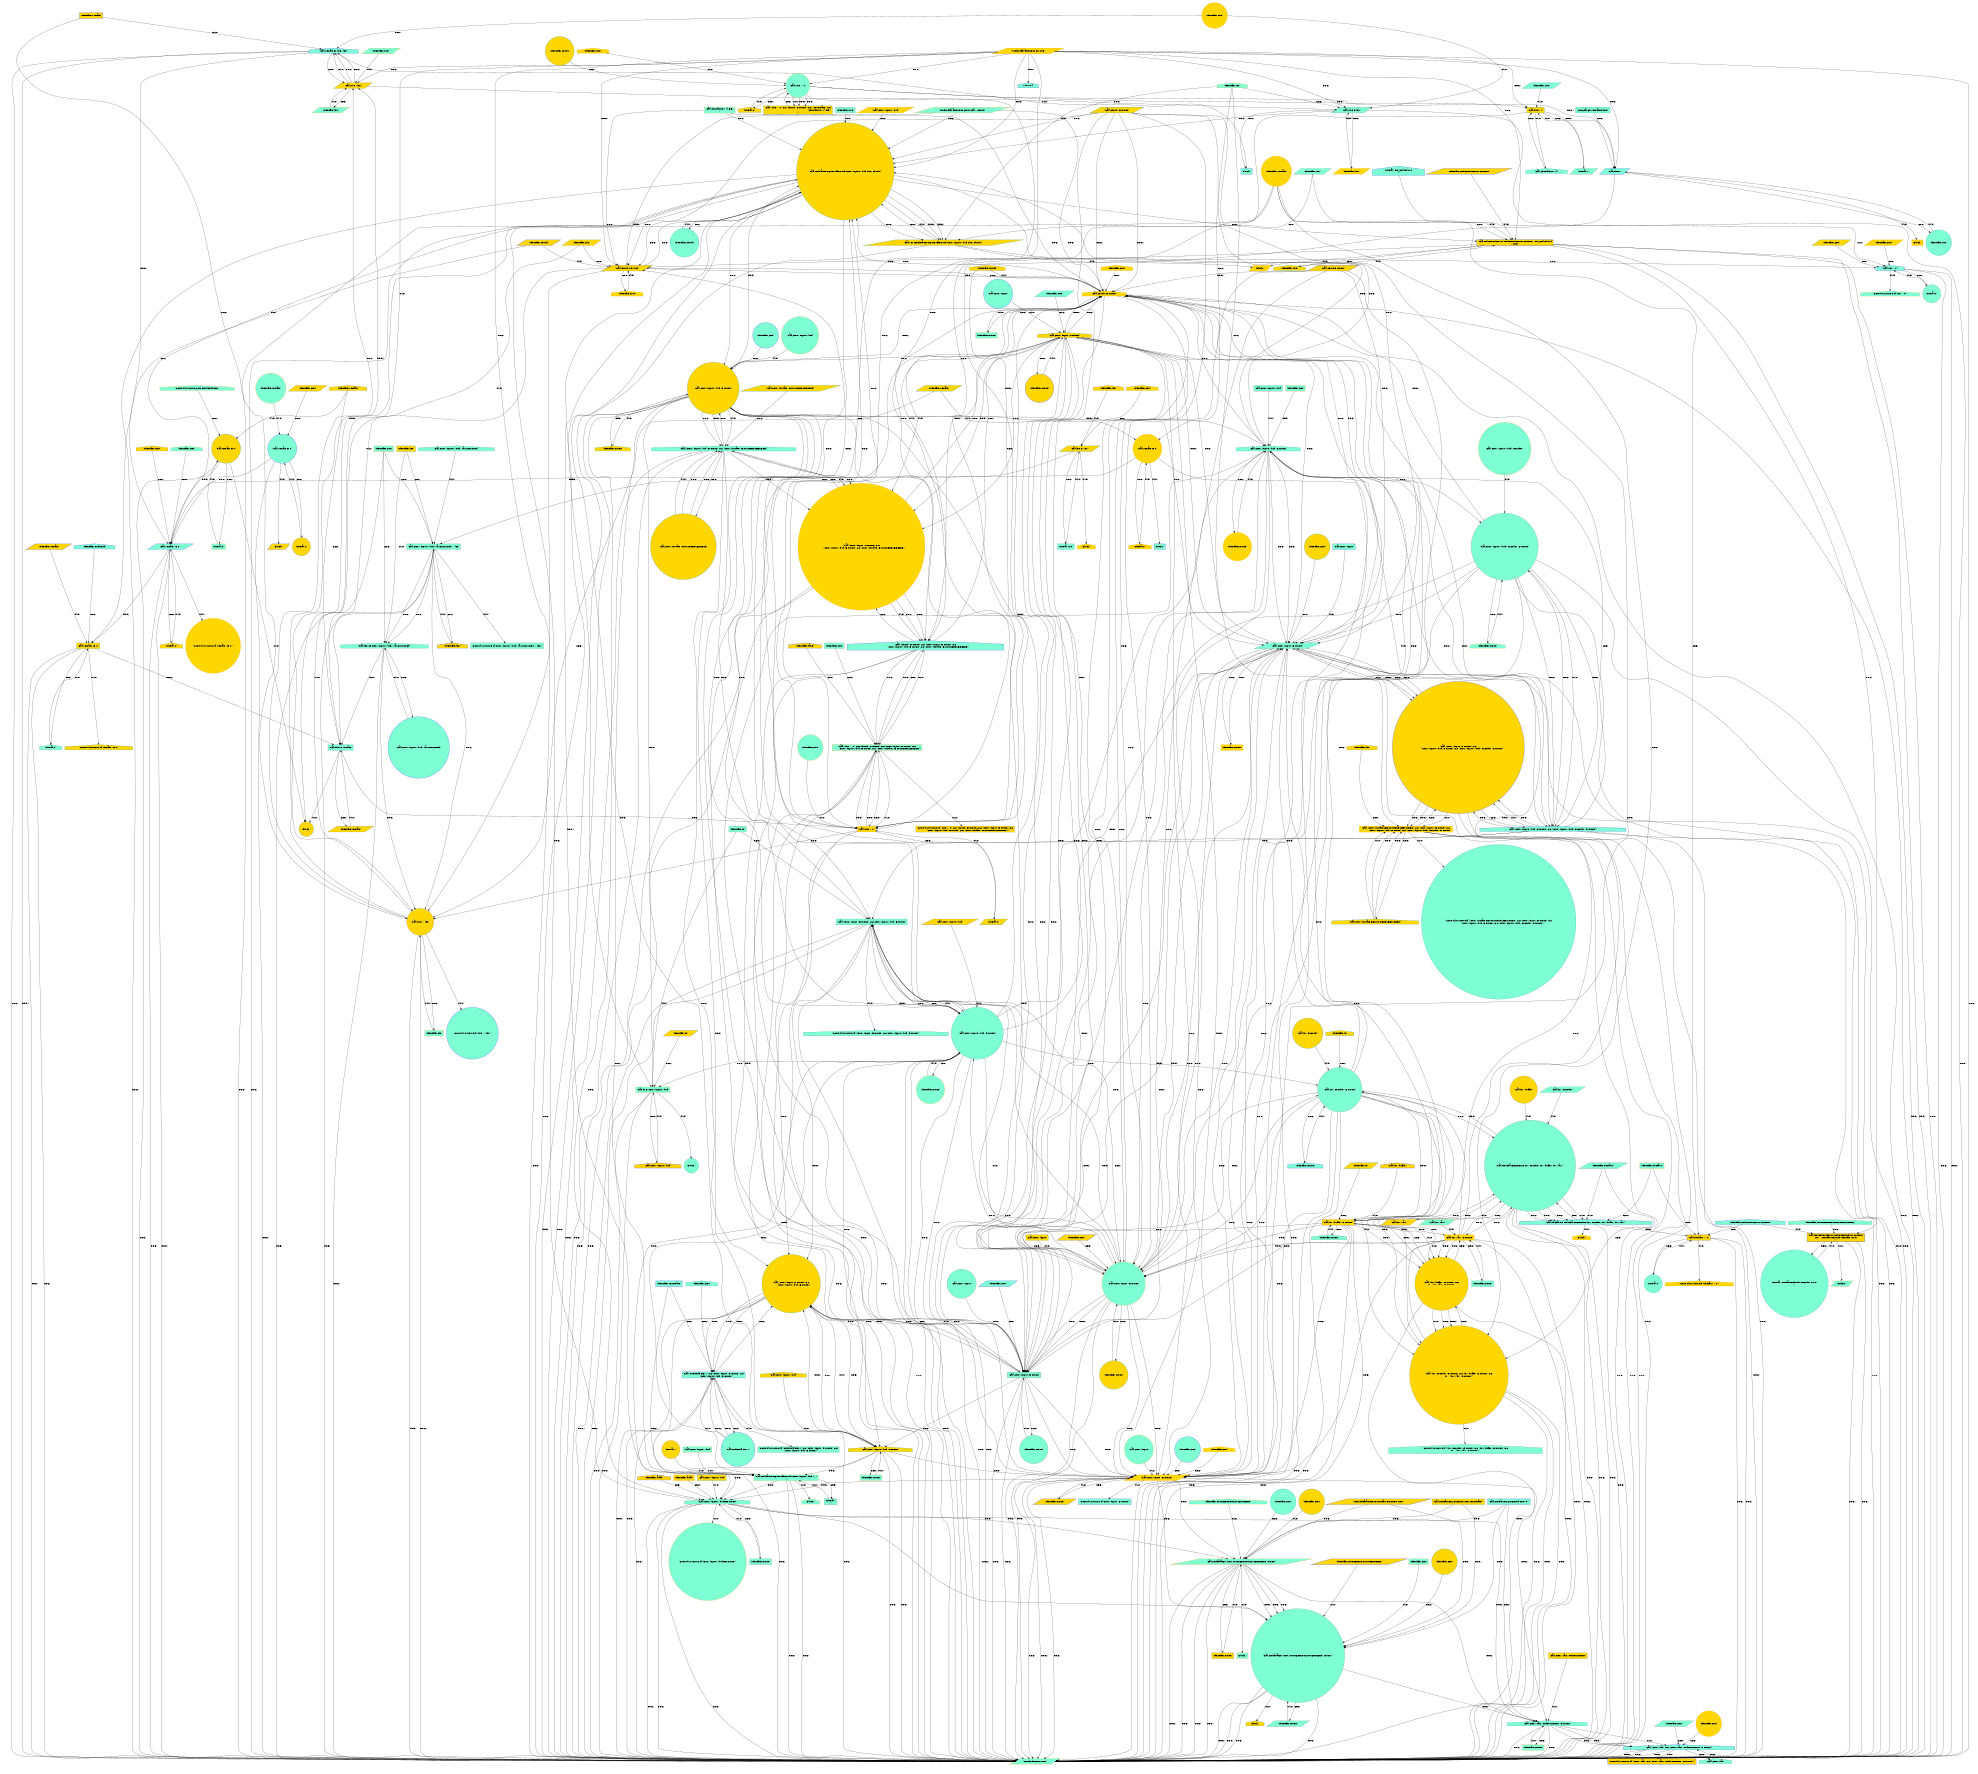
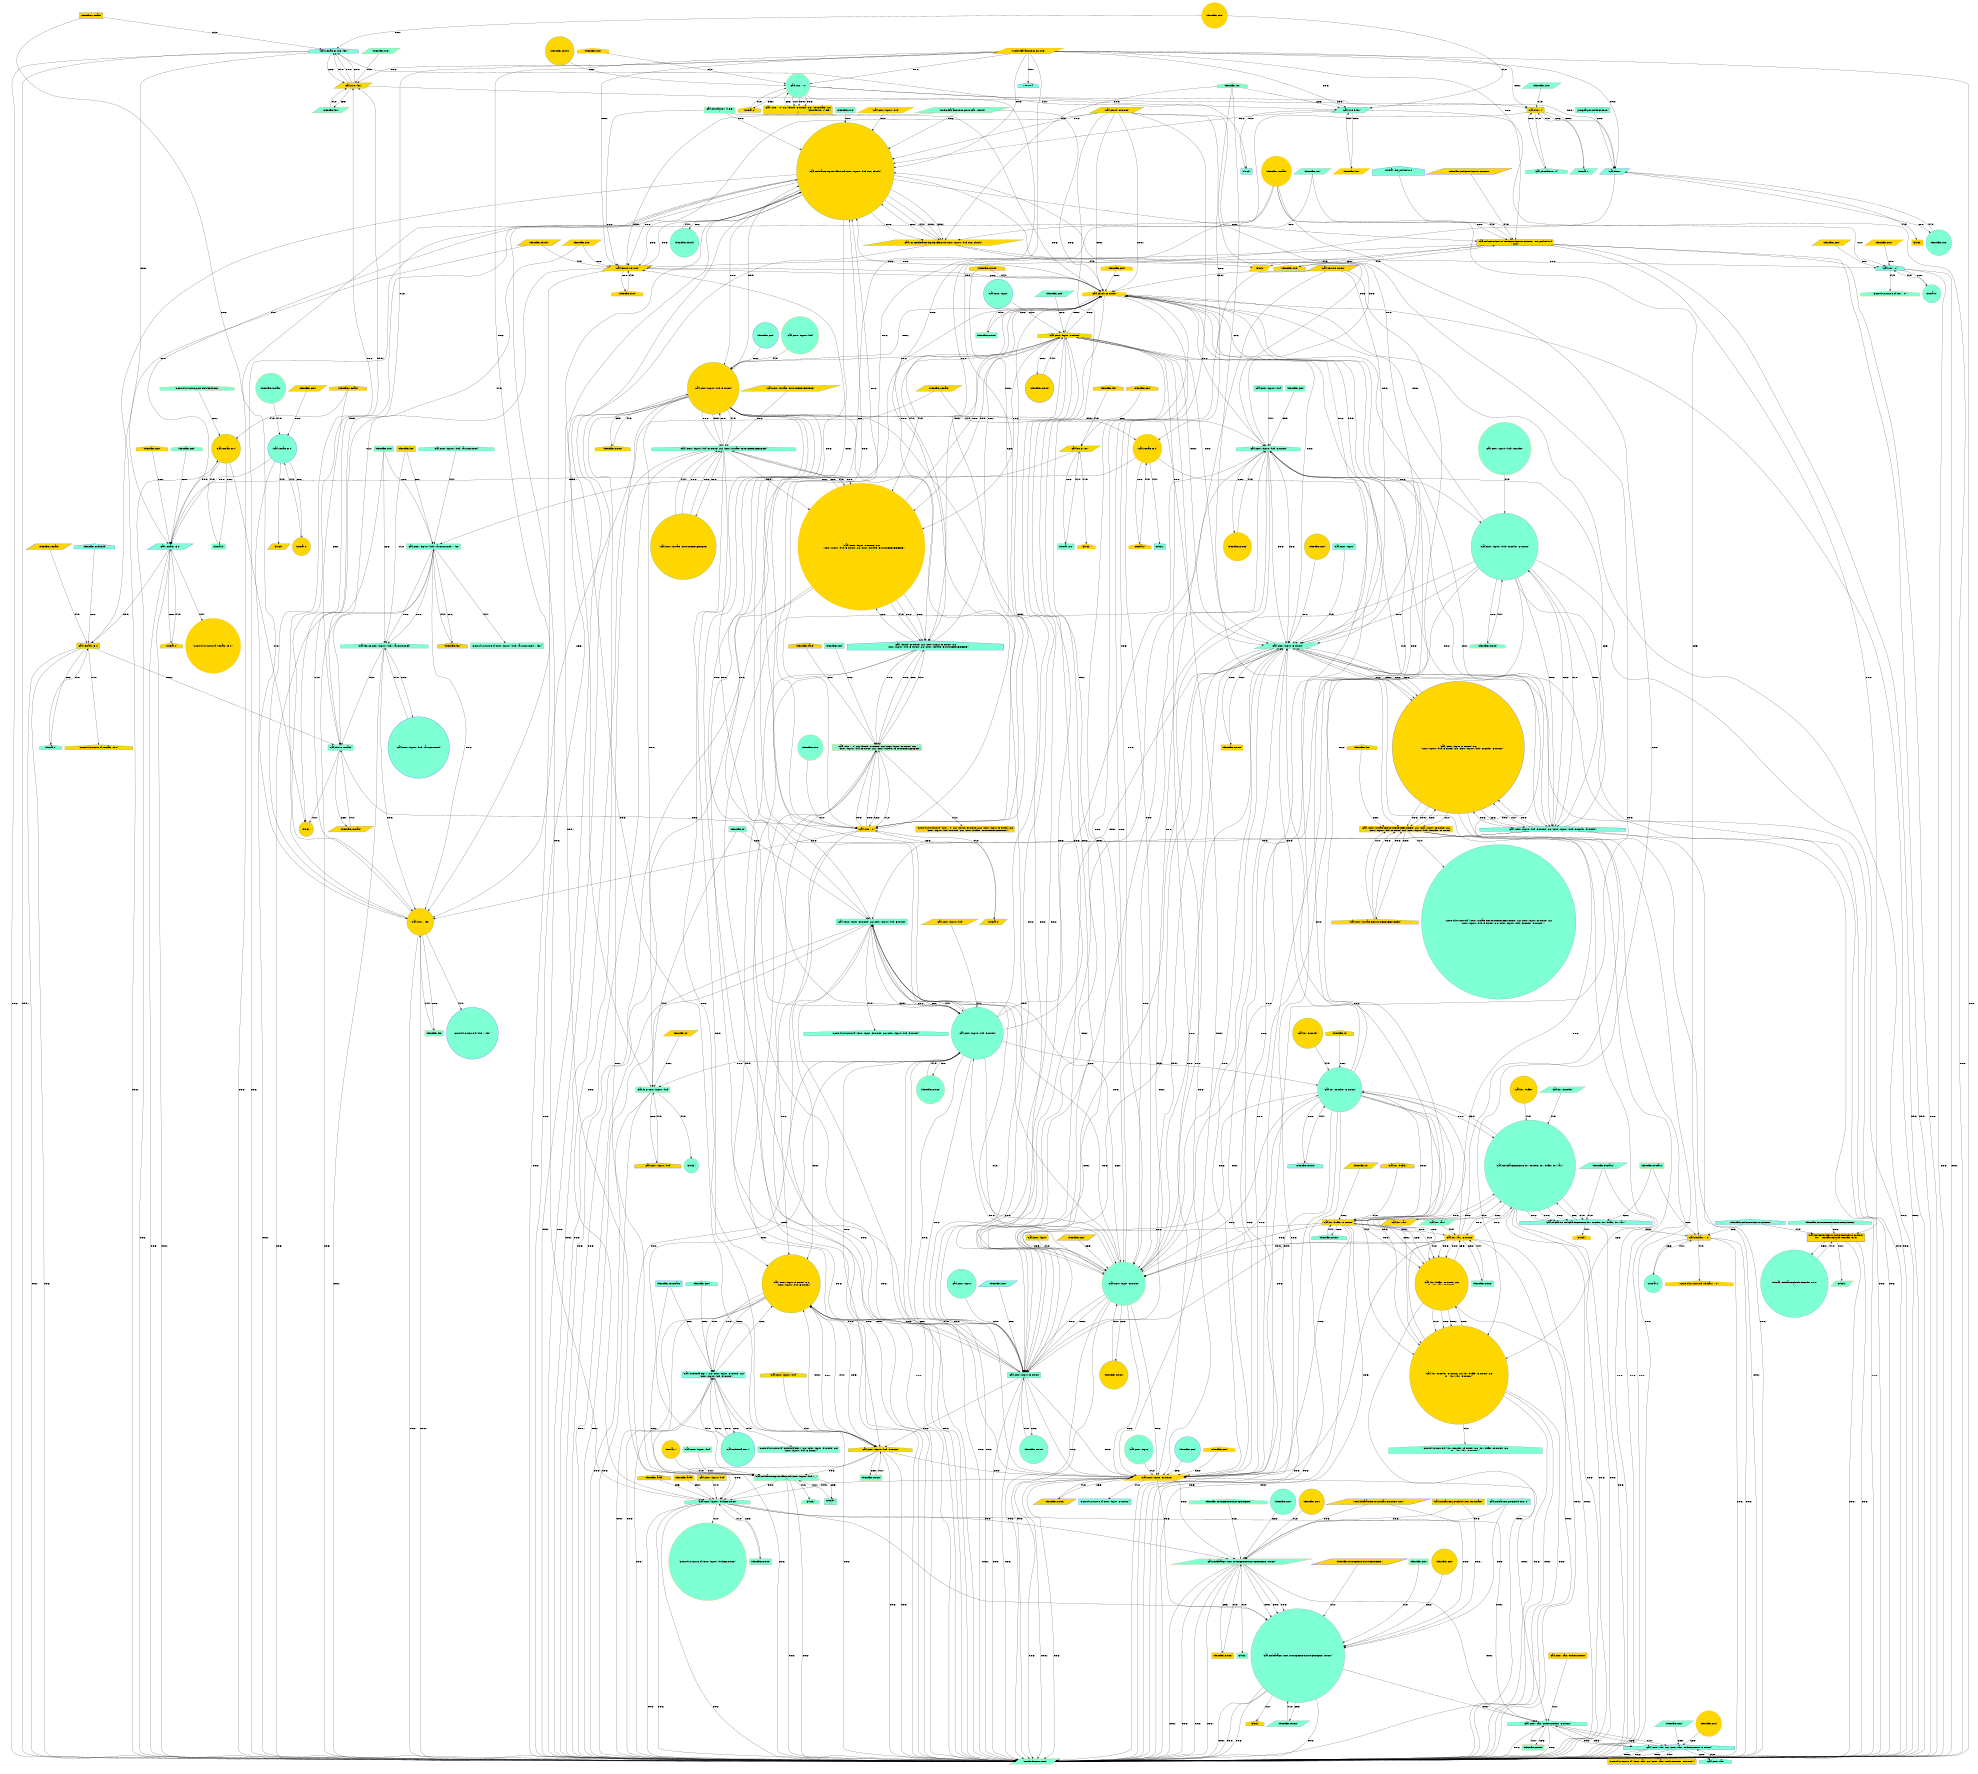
(1593, 110) -> (1593, 110)
(1504, 1620) -> (1607, 1738)
